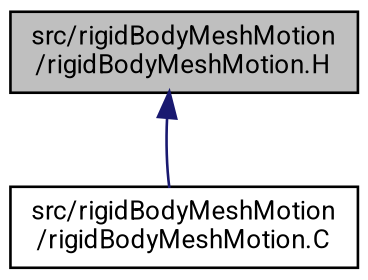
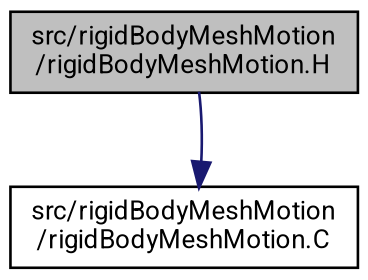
(167, 153) -> (202, 127)
